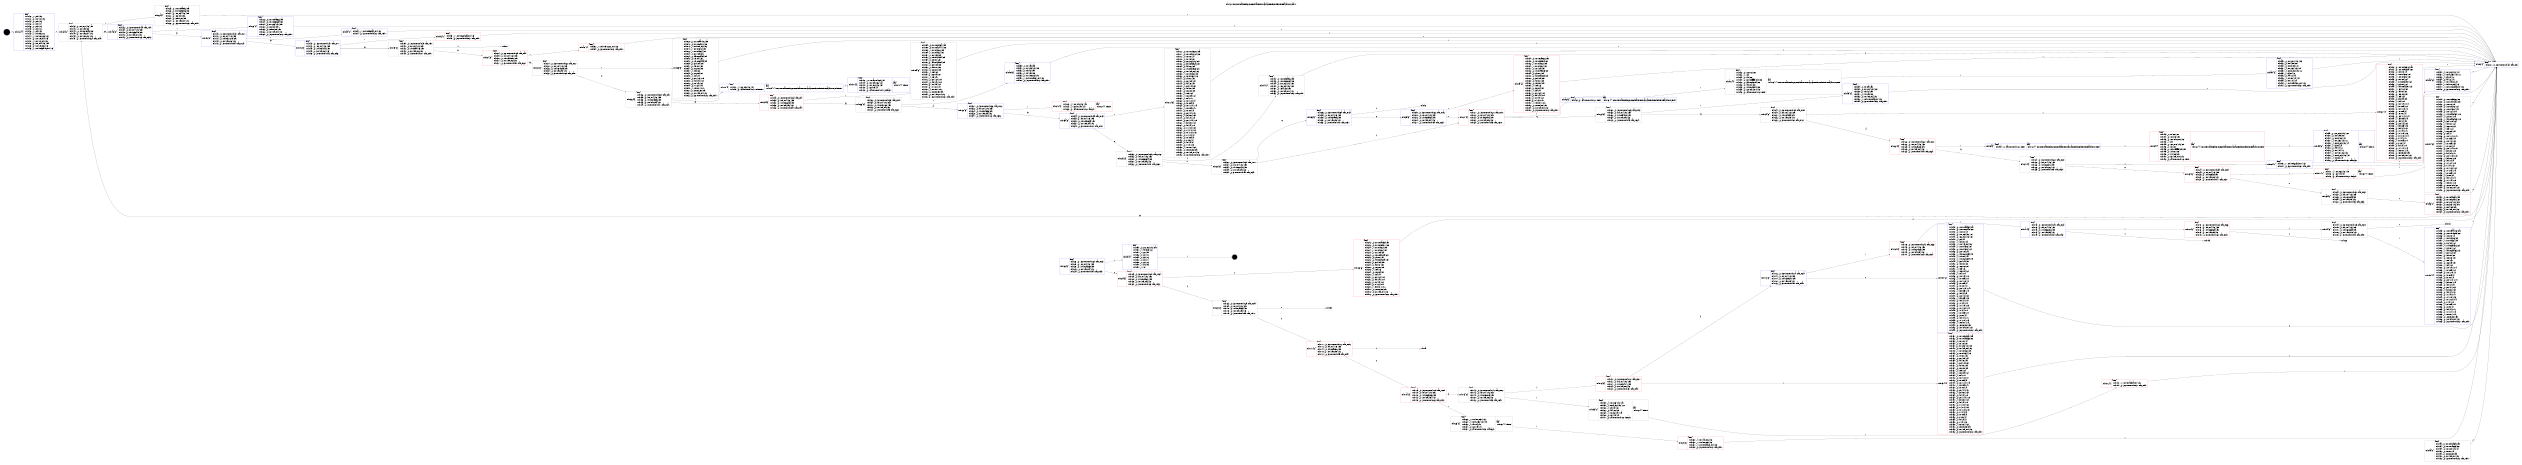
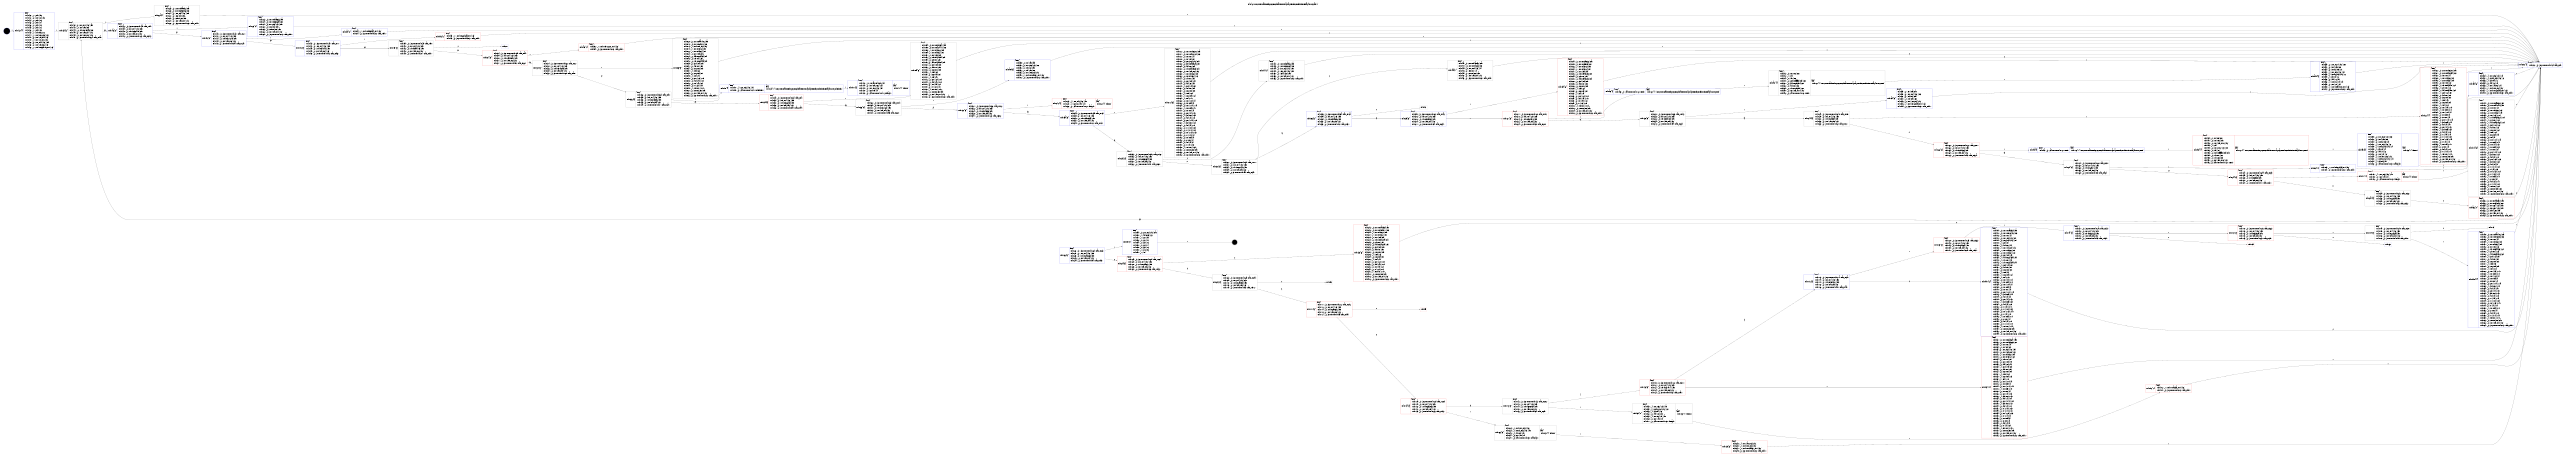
(1358, 144) -> (1331, 83)
